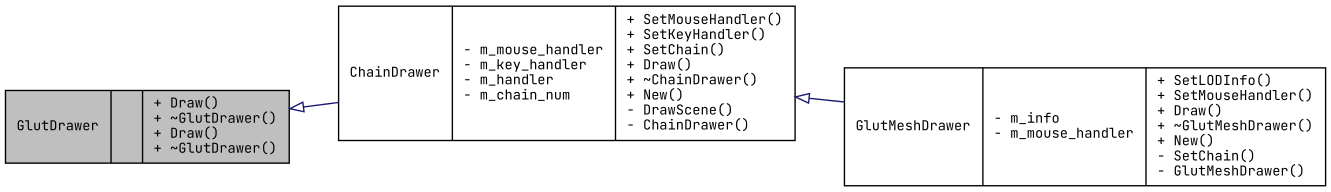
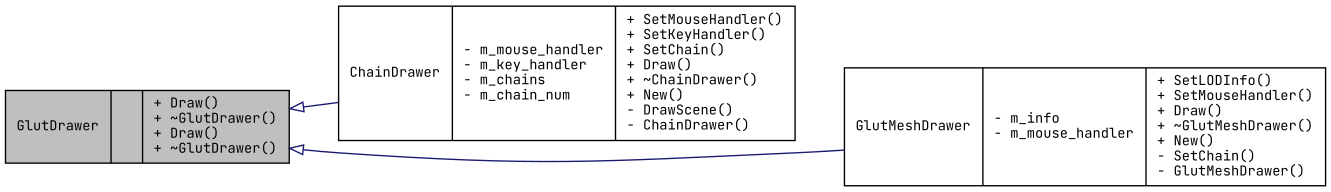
(509, 80) -> (505, 80)
(827, 100) -> (574, 161)
